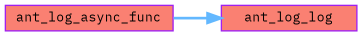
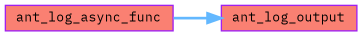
(289, 18) -> (289, 18)
